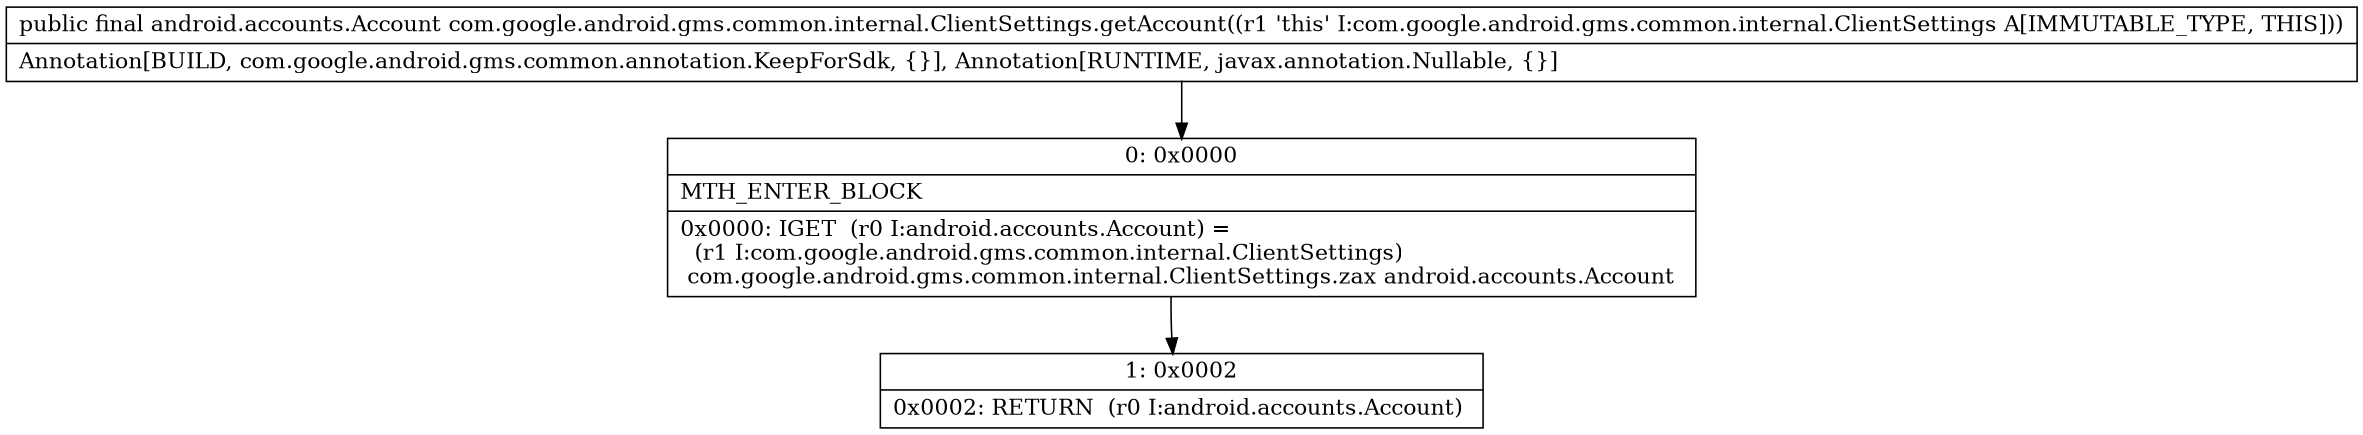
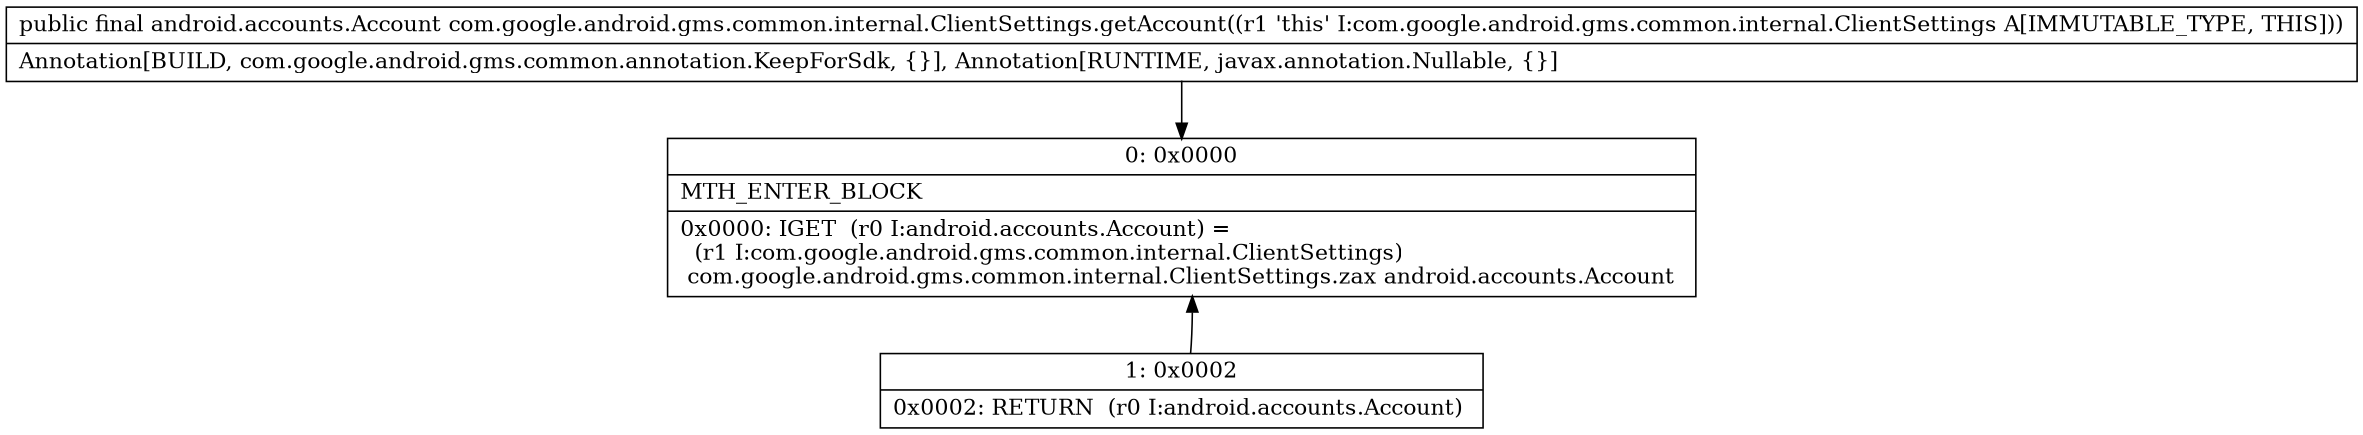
(1171, 317) -> (1192, 333)
